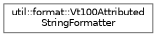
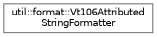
(78, 18) -> (78, 18)
